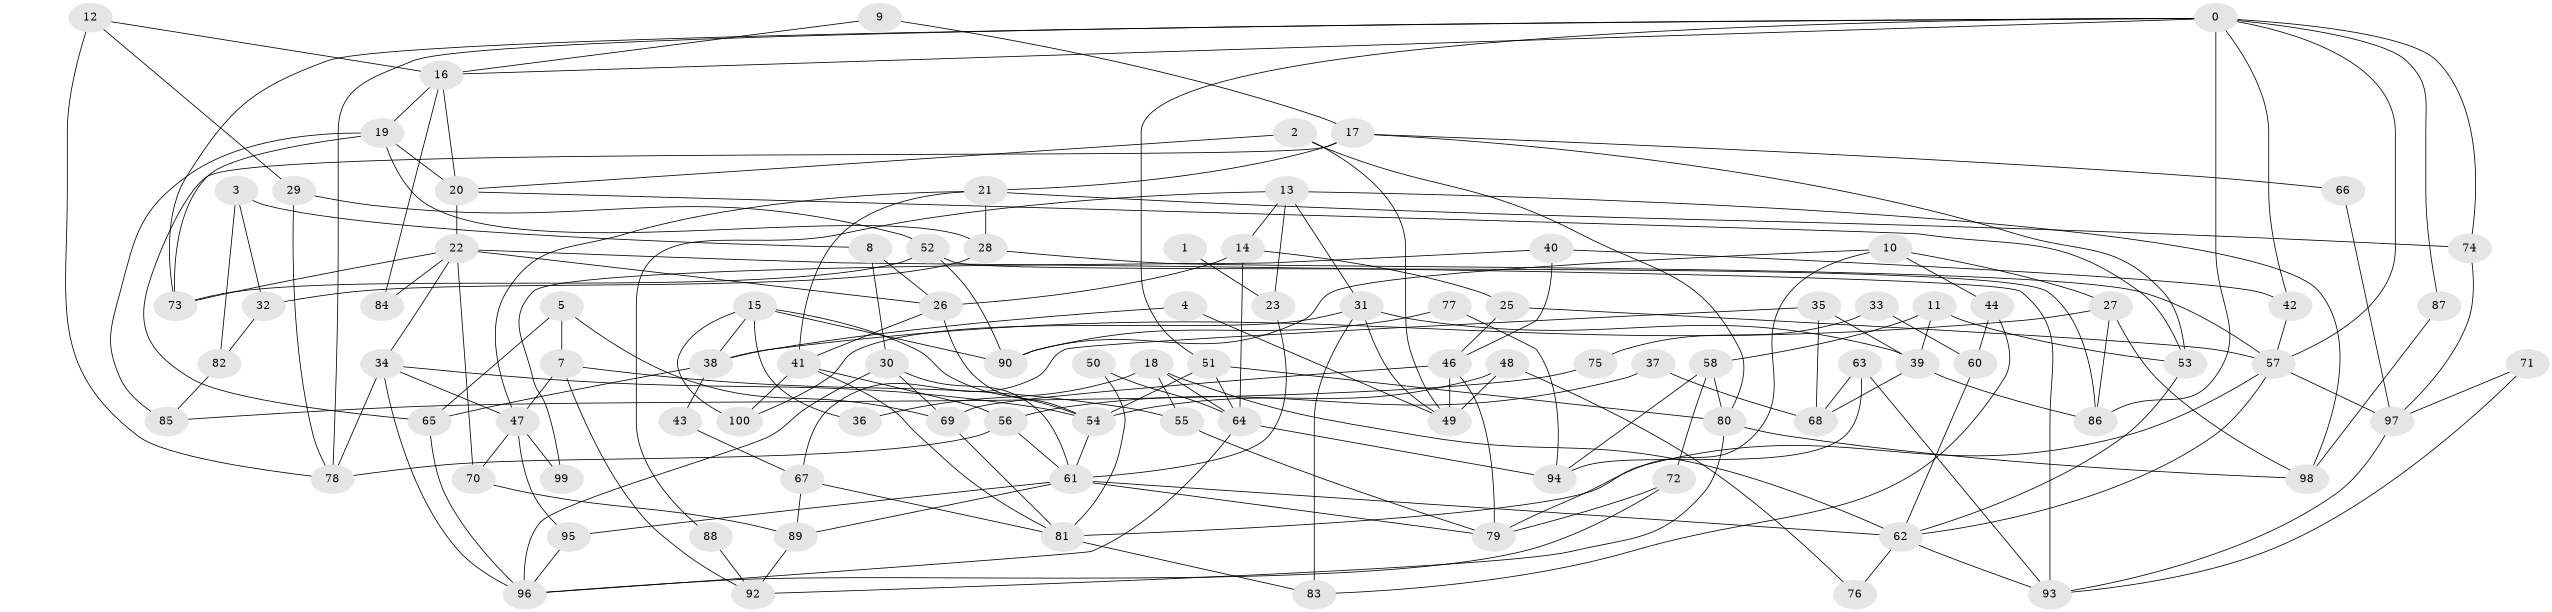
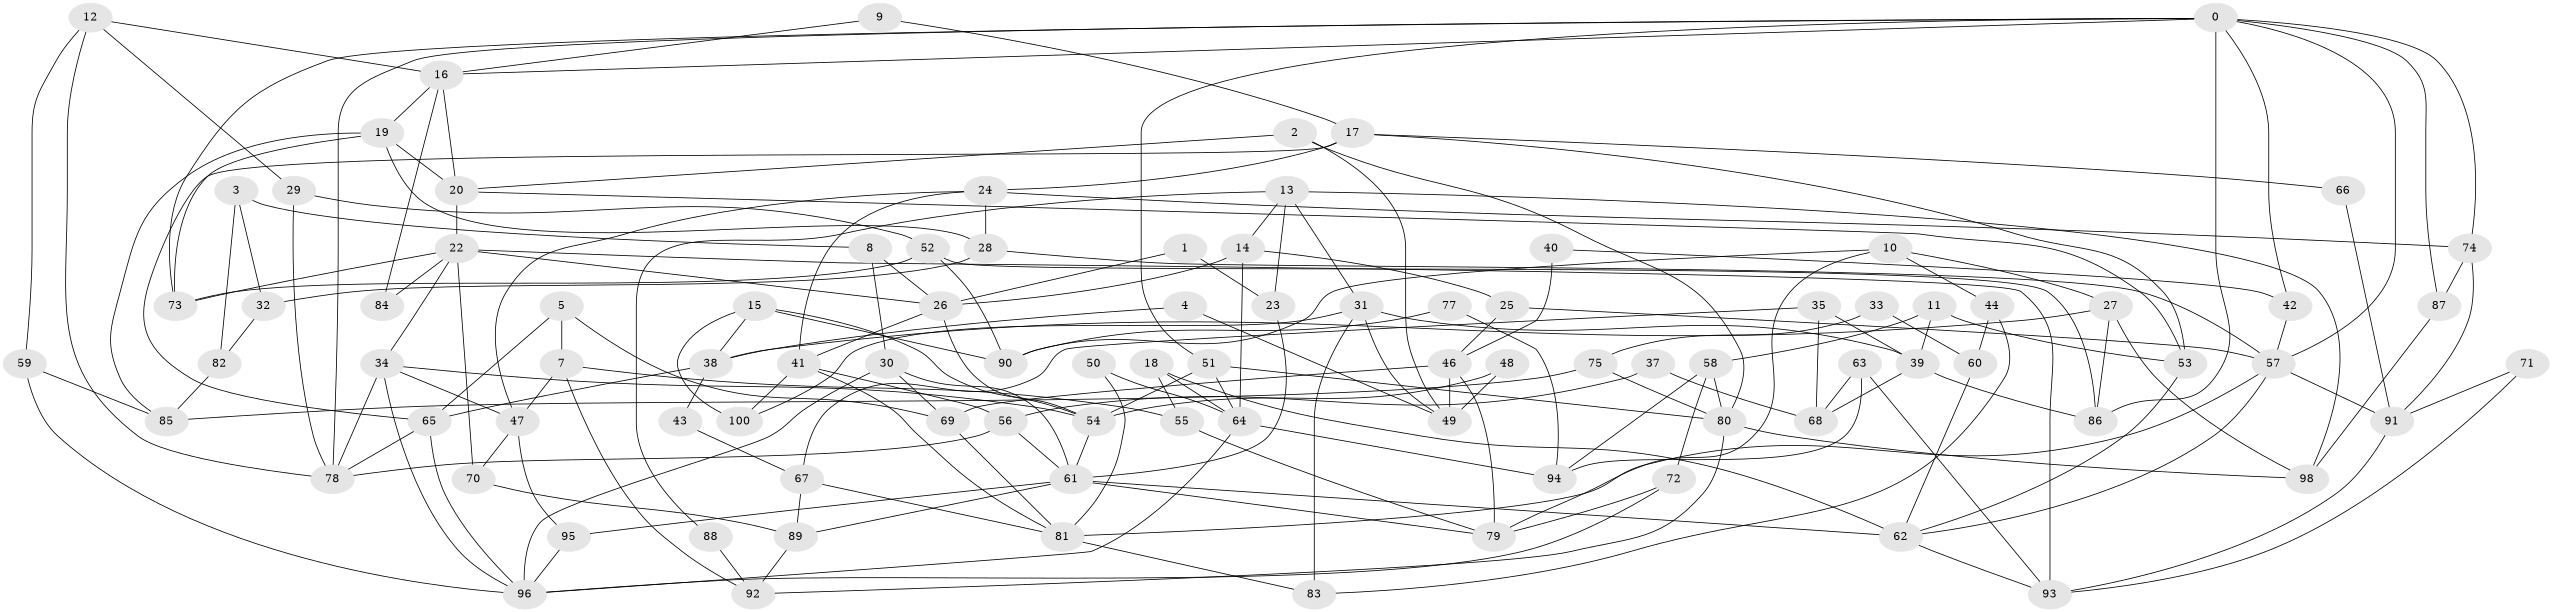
(986, 191) -> (986, 191)
none -> (1063, 277)
none -> (2455, 277)
none -> (25, 364)
none -> (1659, 393)
(860, 422) -> none
(2392, 422) -> (2392, 422)
none -> (381, 450)
(562, 479) -> none
(1855, 595) -> none
